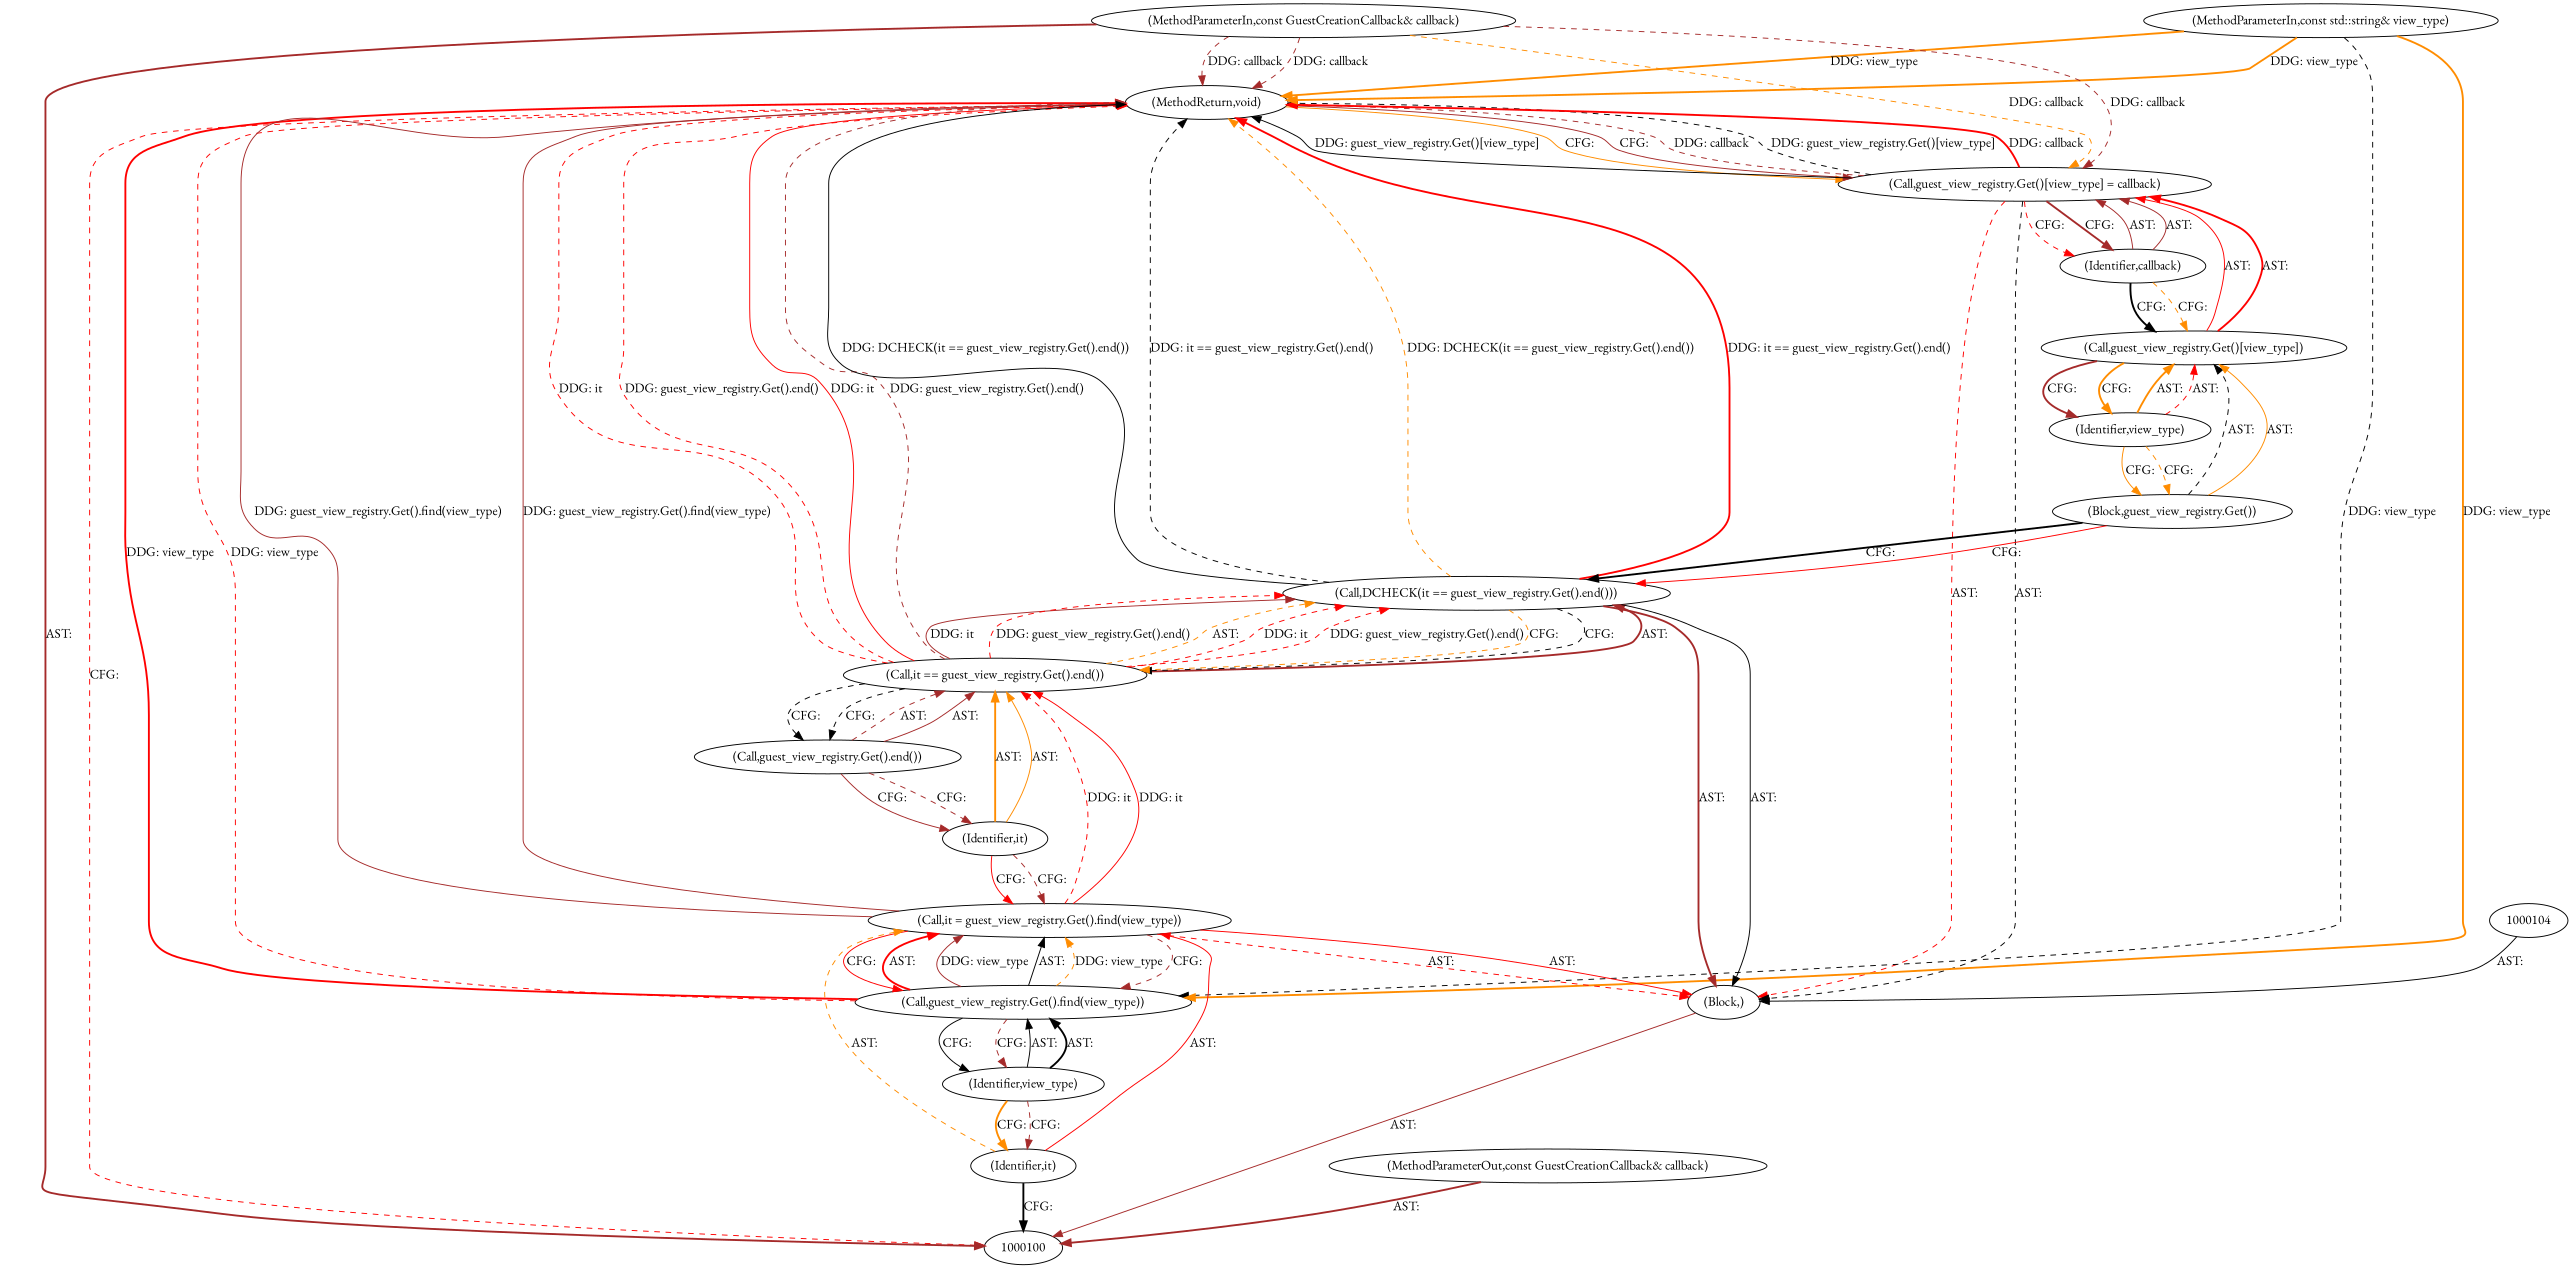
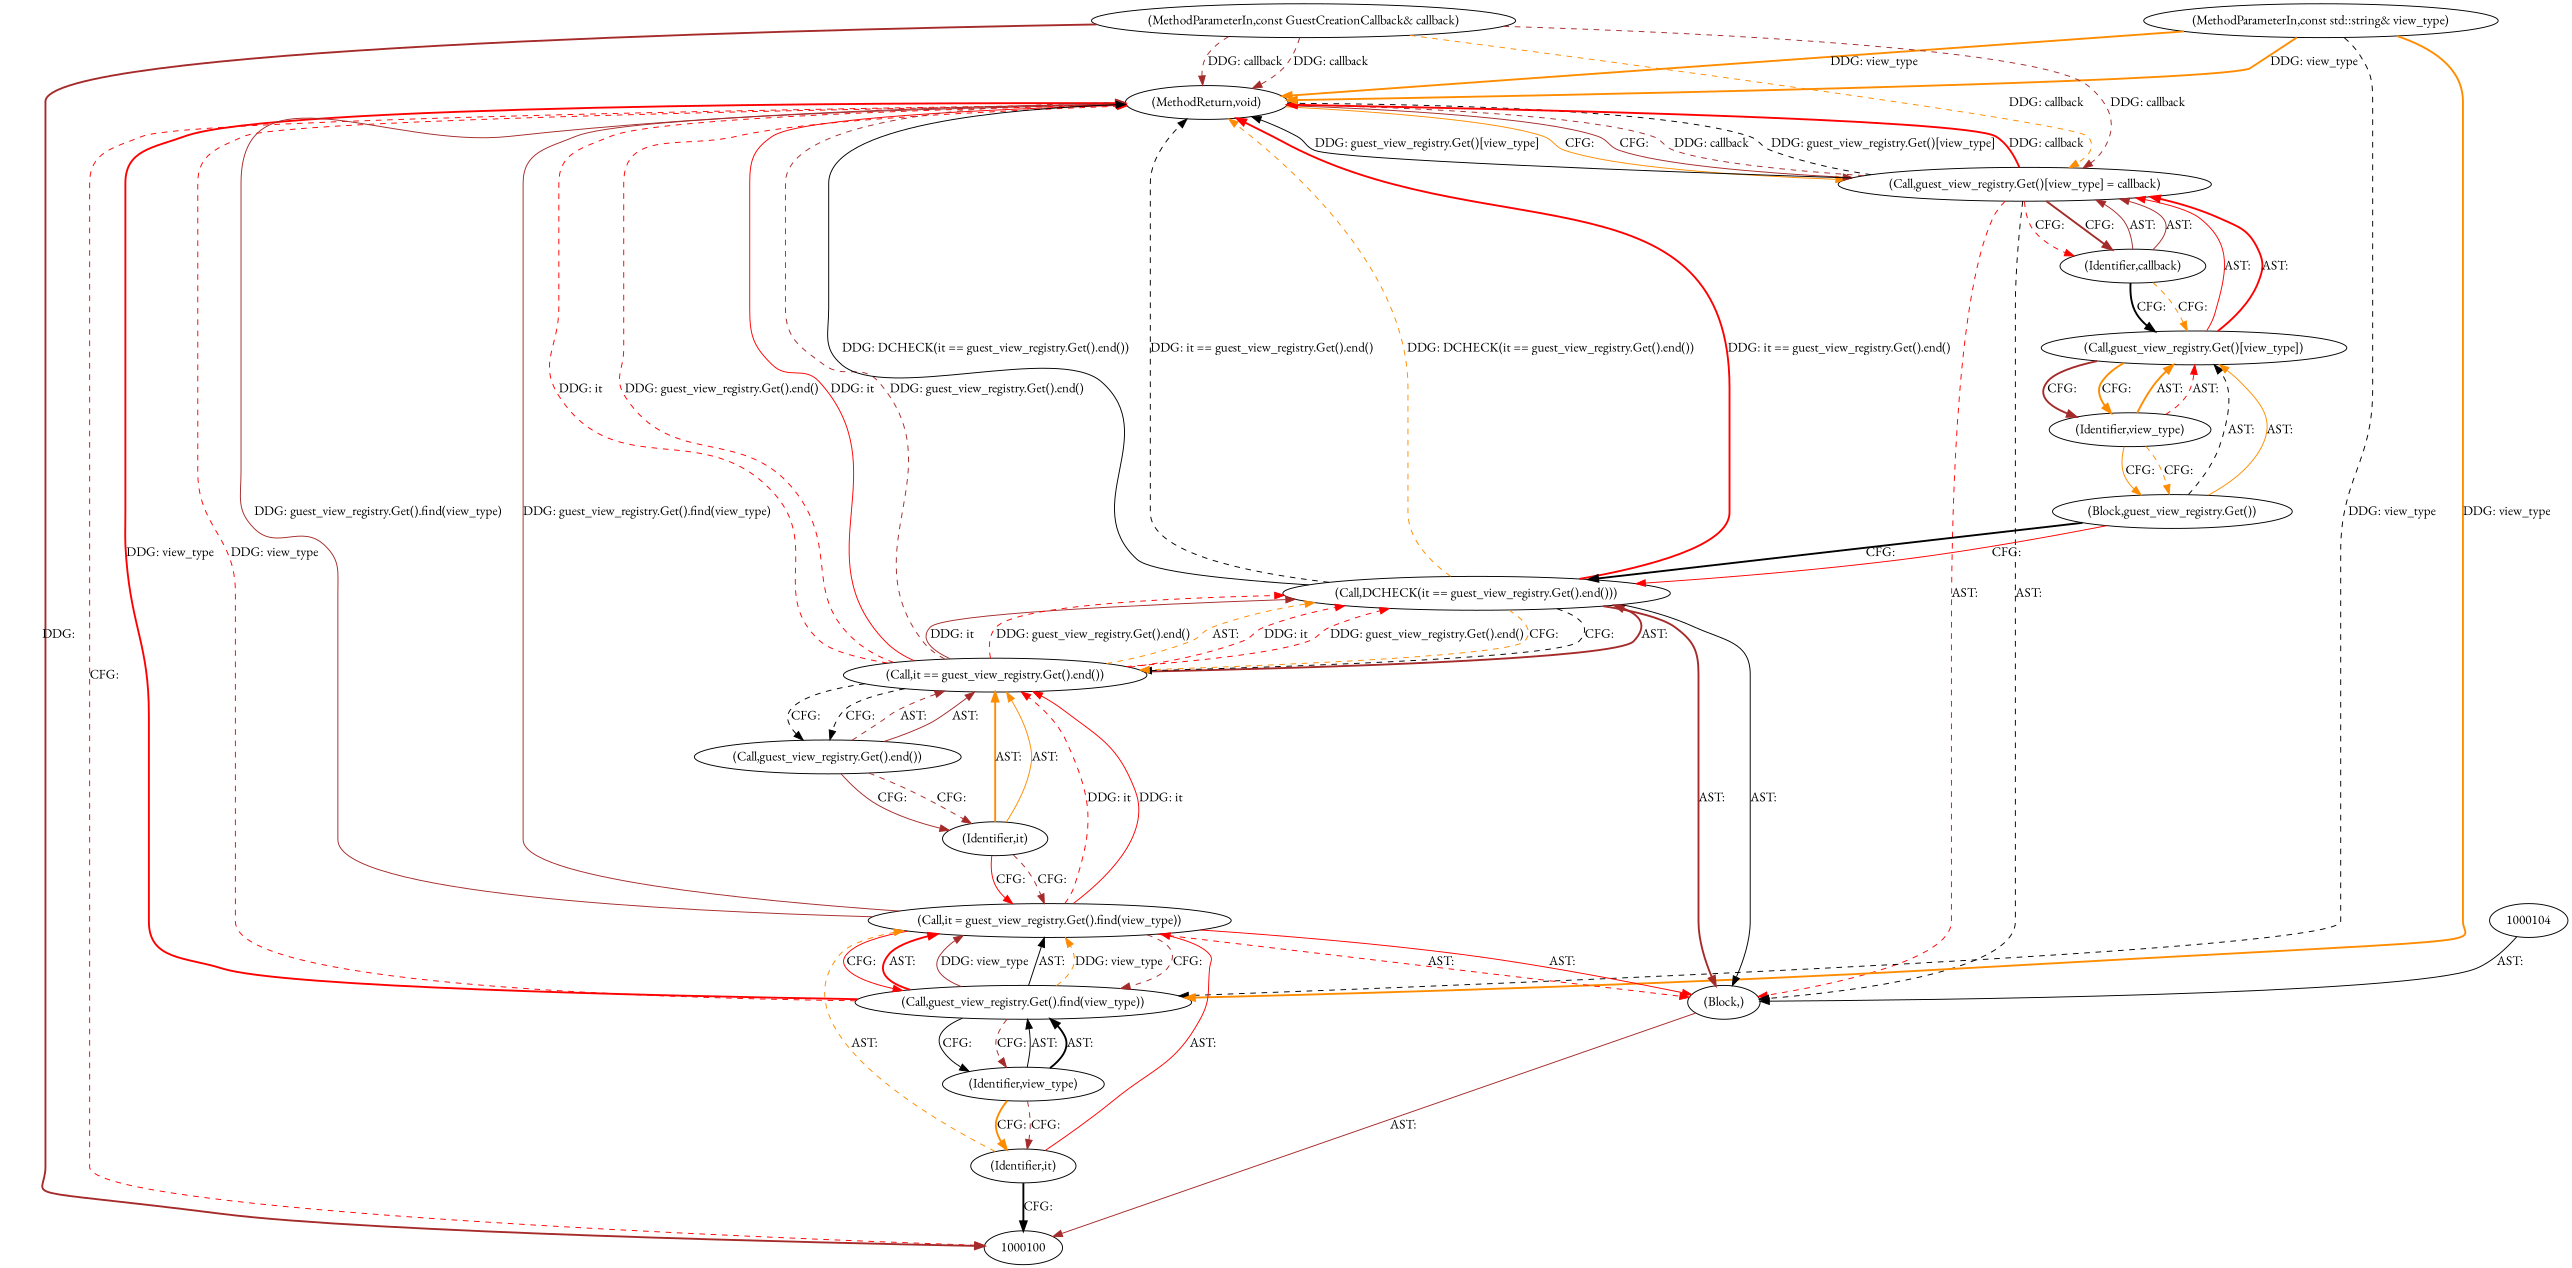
(60, 634) -> (60, 634)
(1548, 1166) -> none
